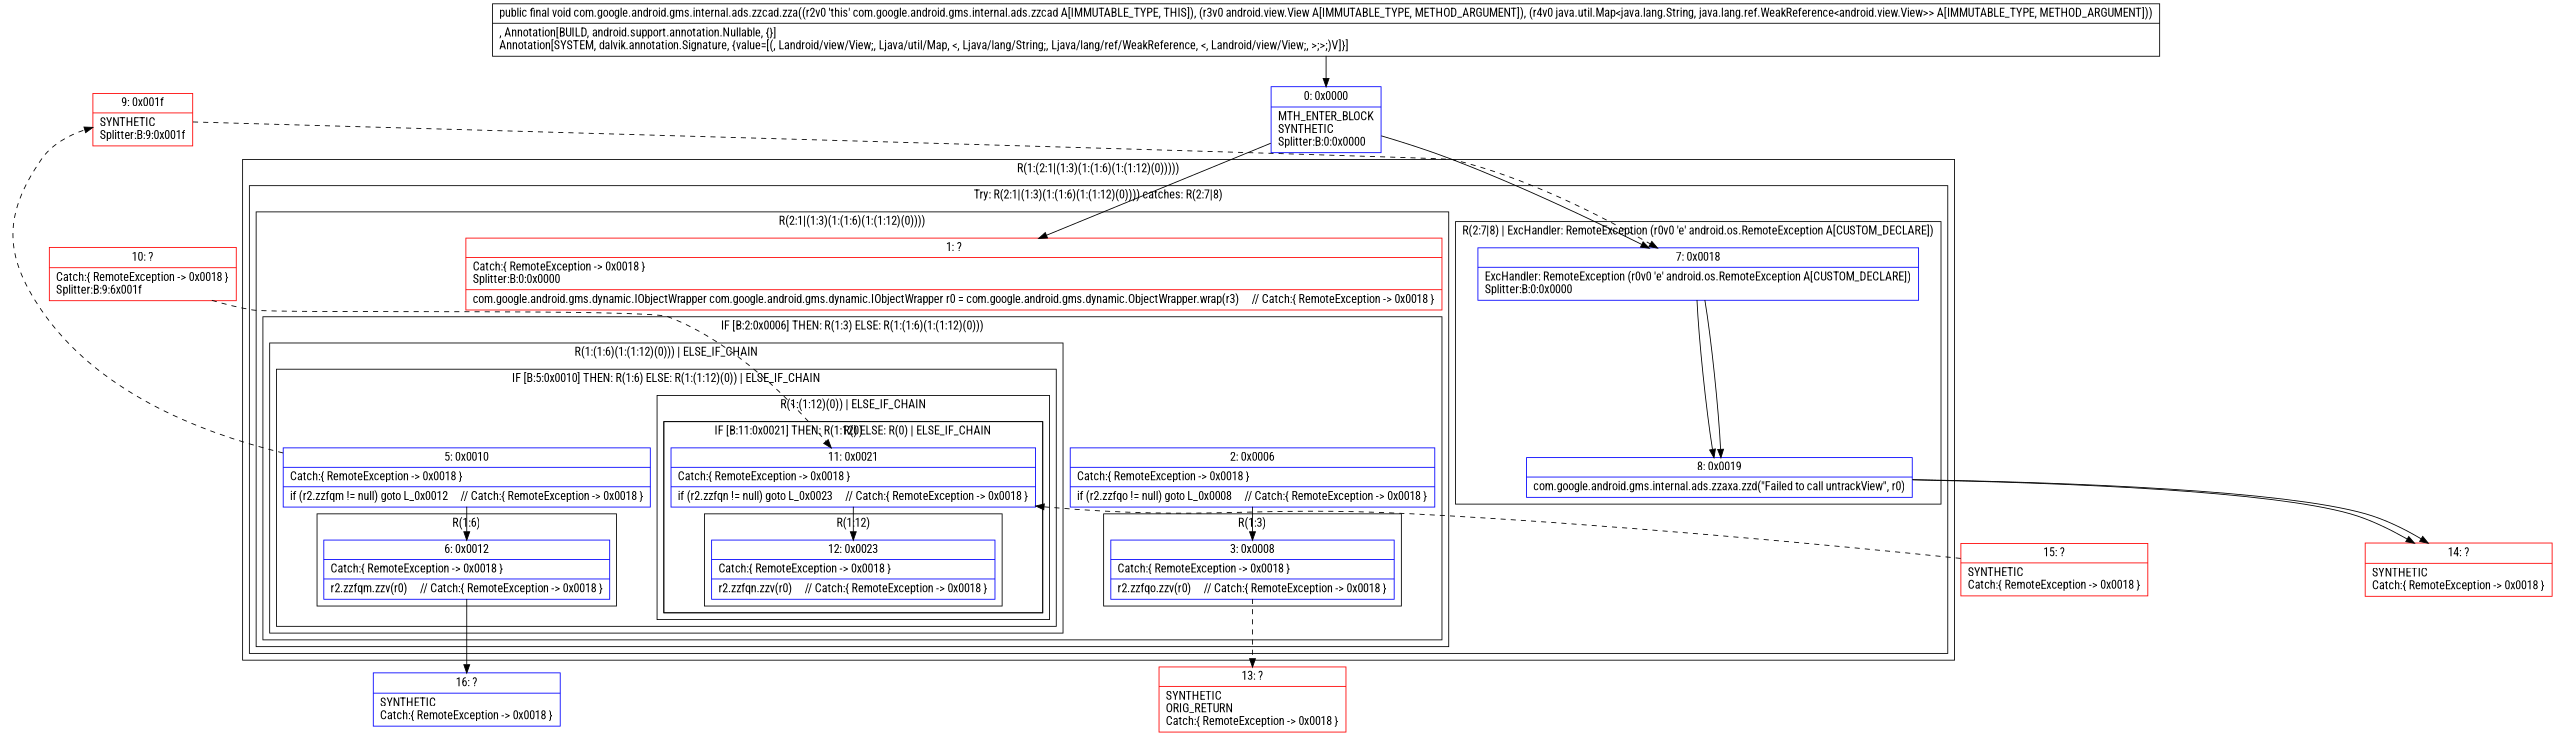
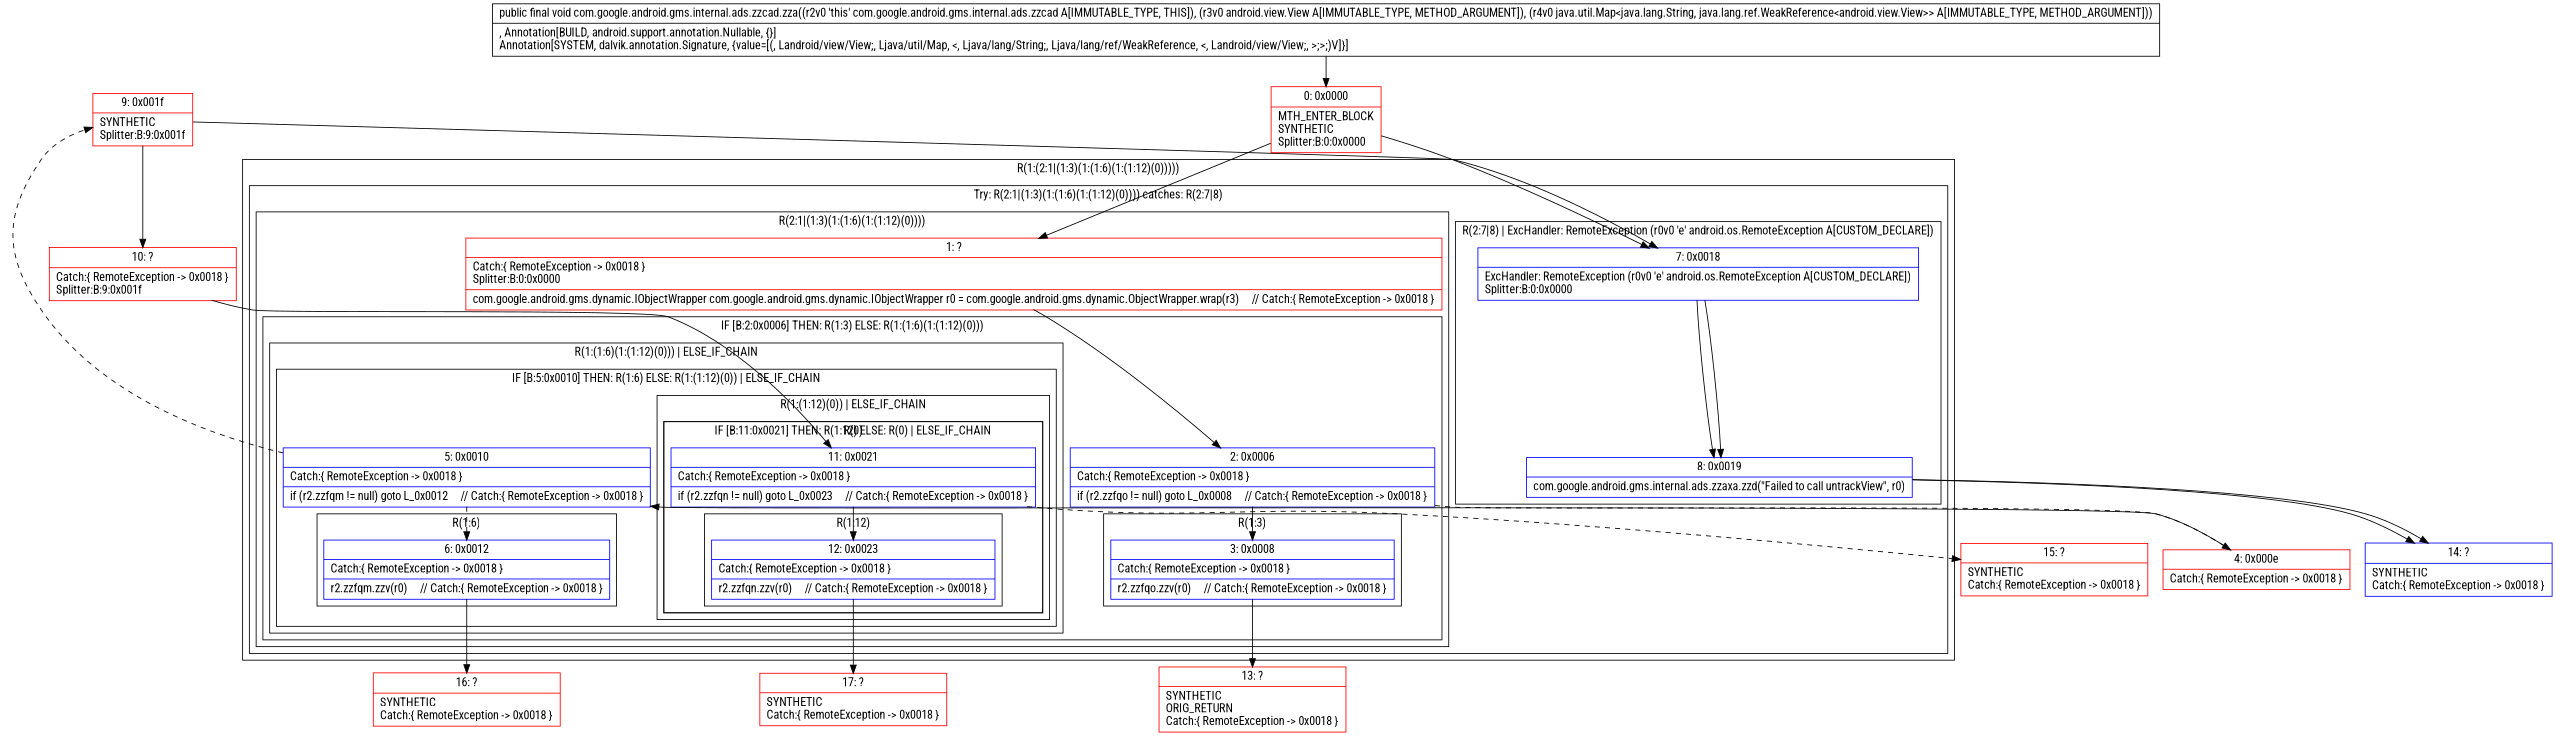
(1326, 120) -> (1326, 120)
(931, 143) -> (931, 143)
none -> (143, 192)
(99, 290) -> (99, 290)
(442, 312) -> (442, 312)
none -> (1127, 372)
(467, 519) -> (467, 519)
(1503, 519) -> (1490, 519)
none -> (2257, 570)
(2459, 570) -> (2459, 570)
(1253, 629) -> (1253, 629)
(467, 700) -> (467, 700)
none -> (853, 700)
